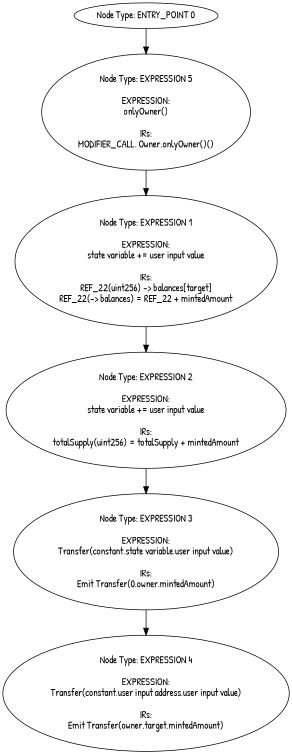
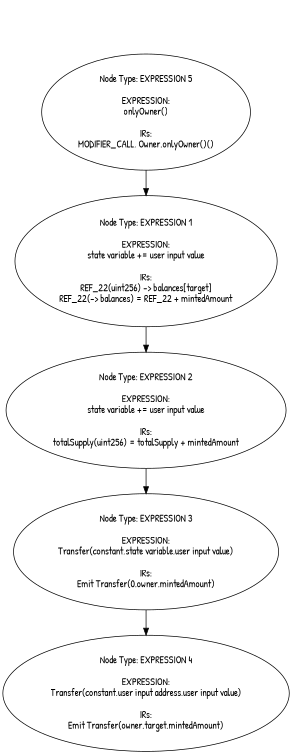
(146, 16) -> none
